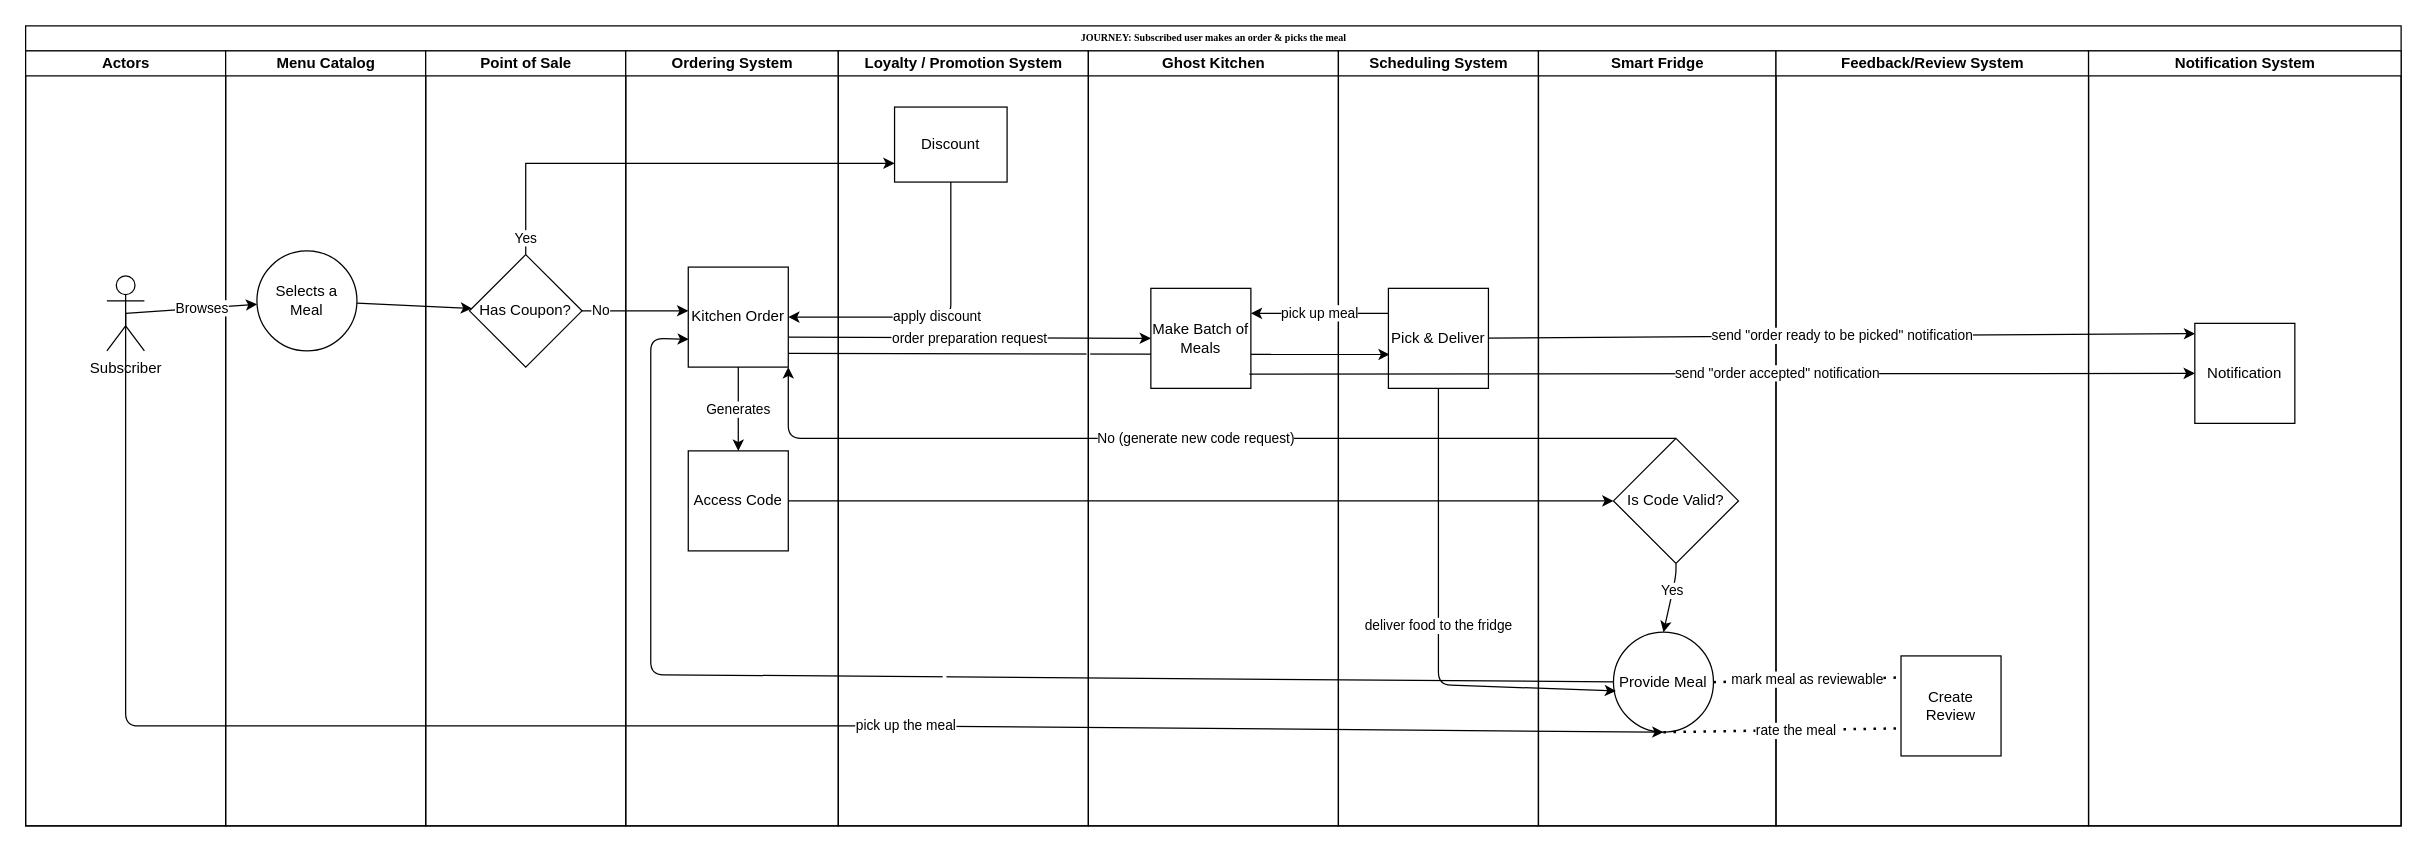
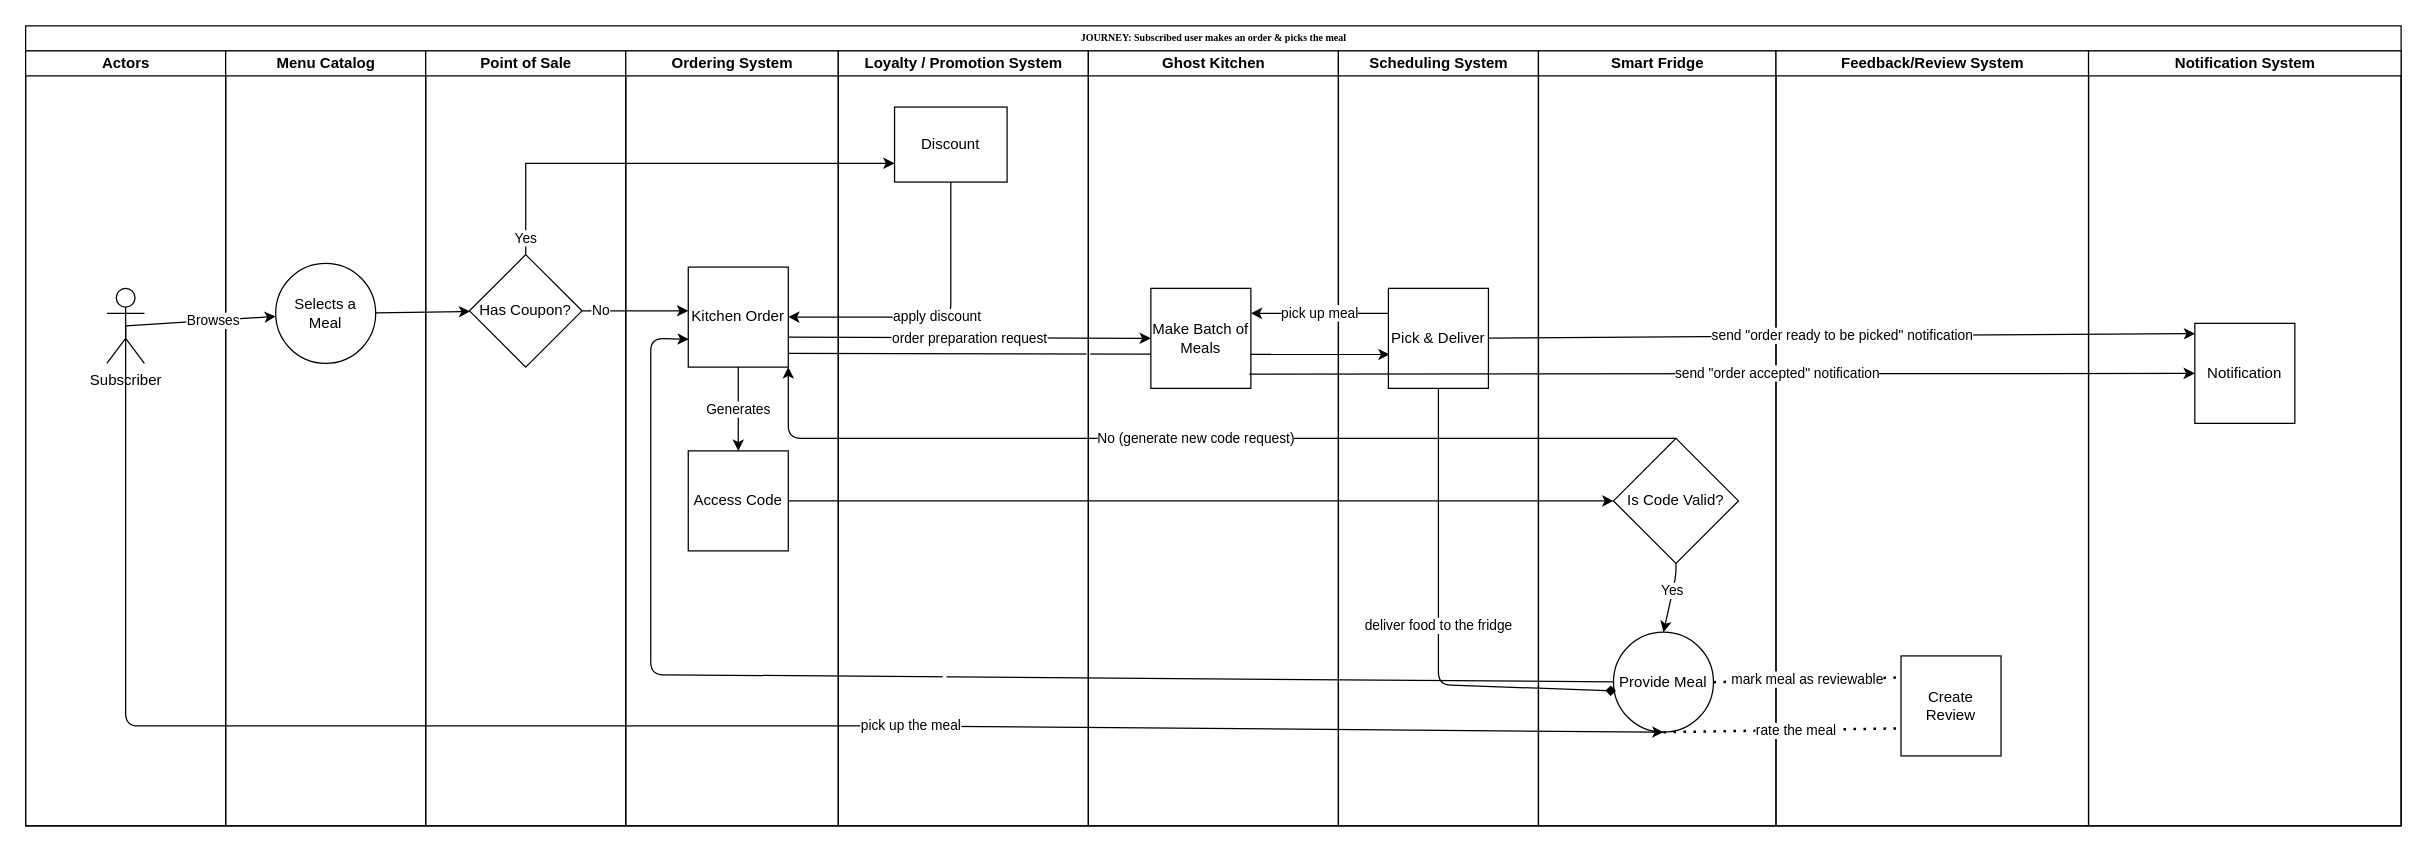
(307, 301) -> (326, 313)
(126, 313) -> (126, 326)
(1606, 690) -> (1605, 690)
